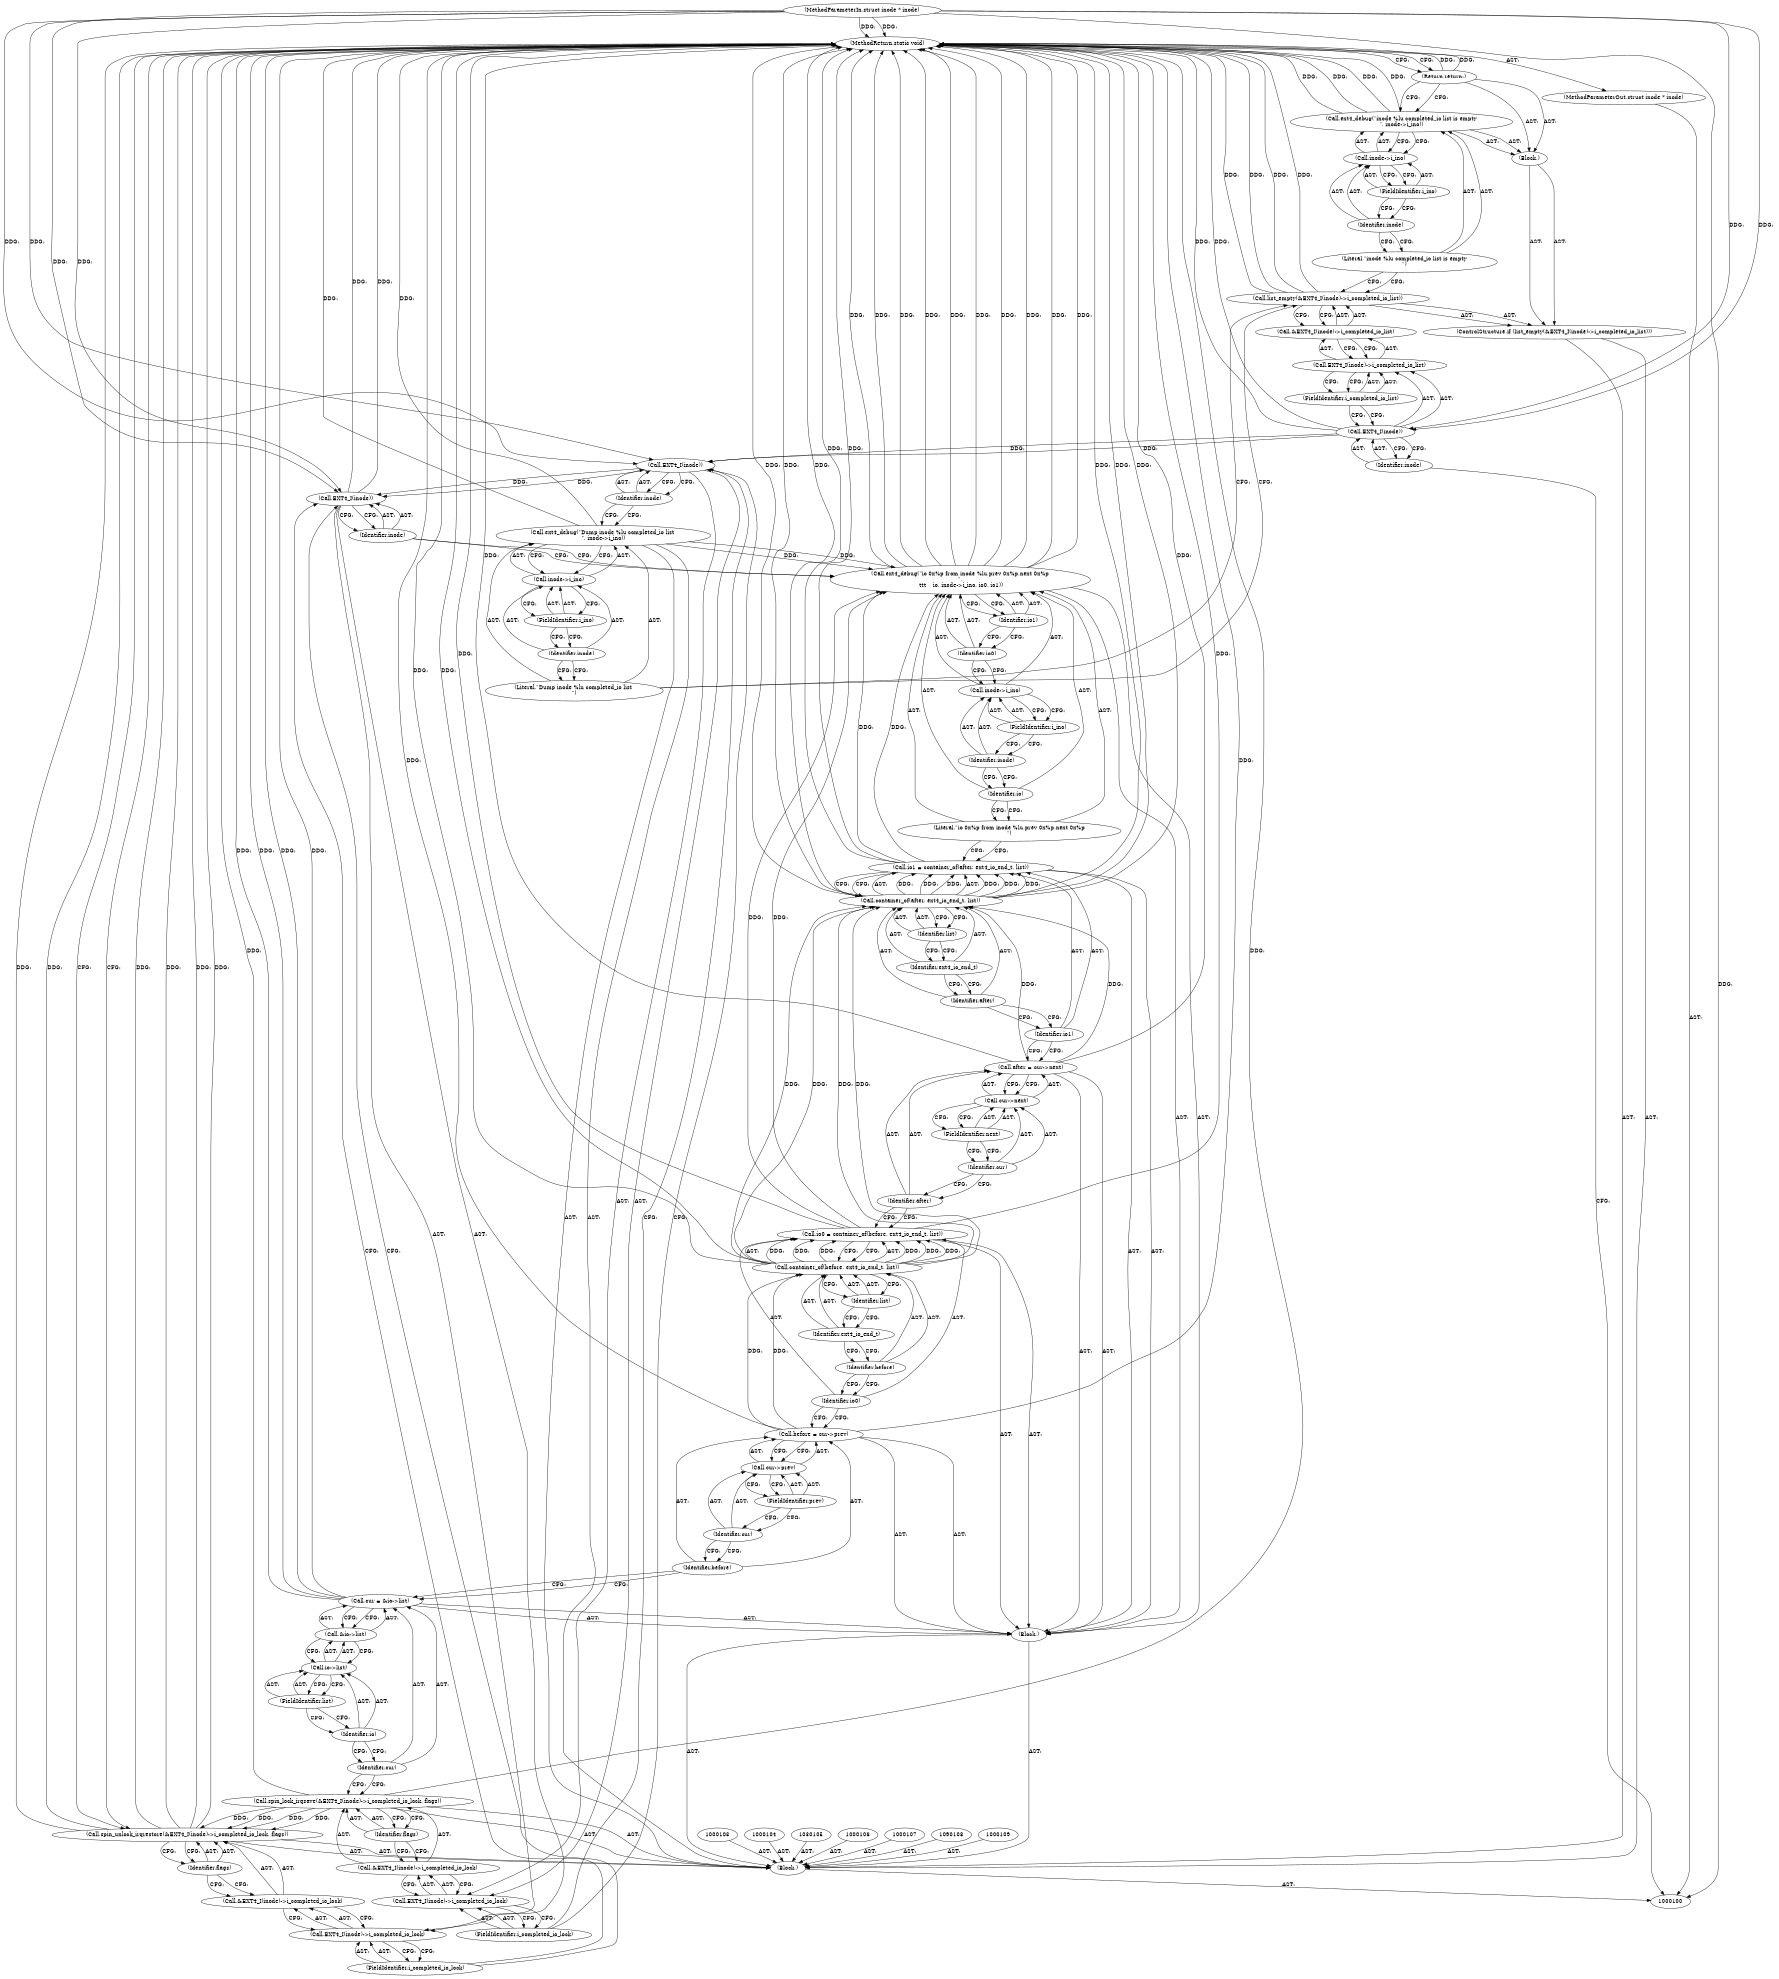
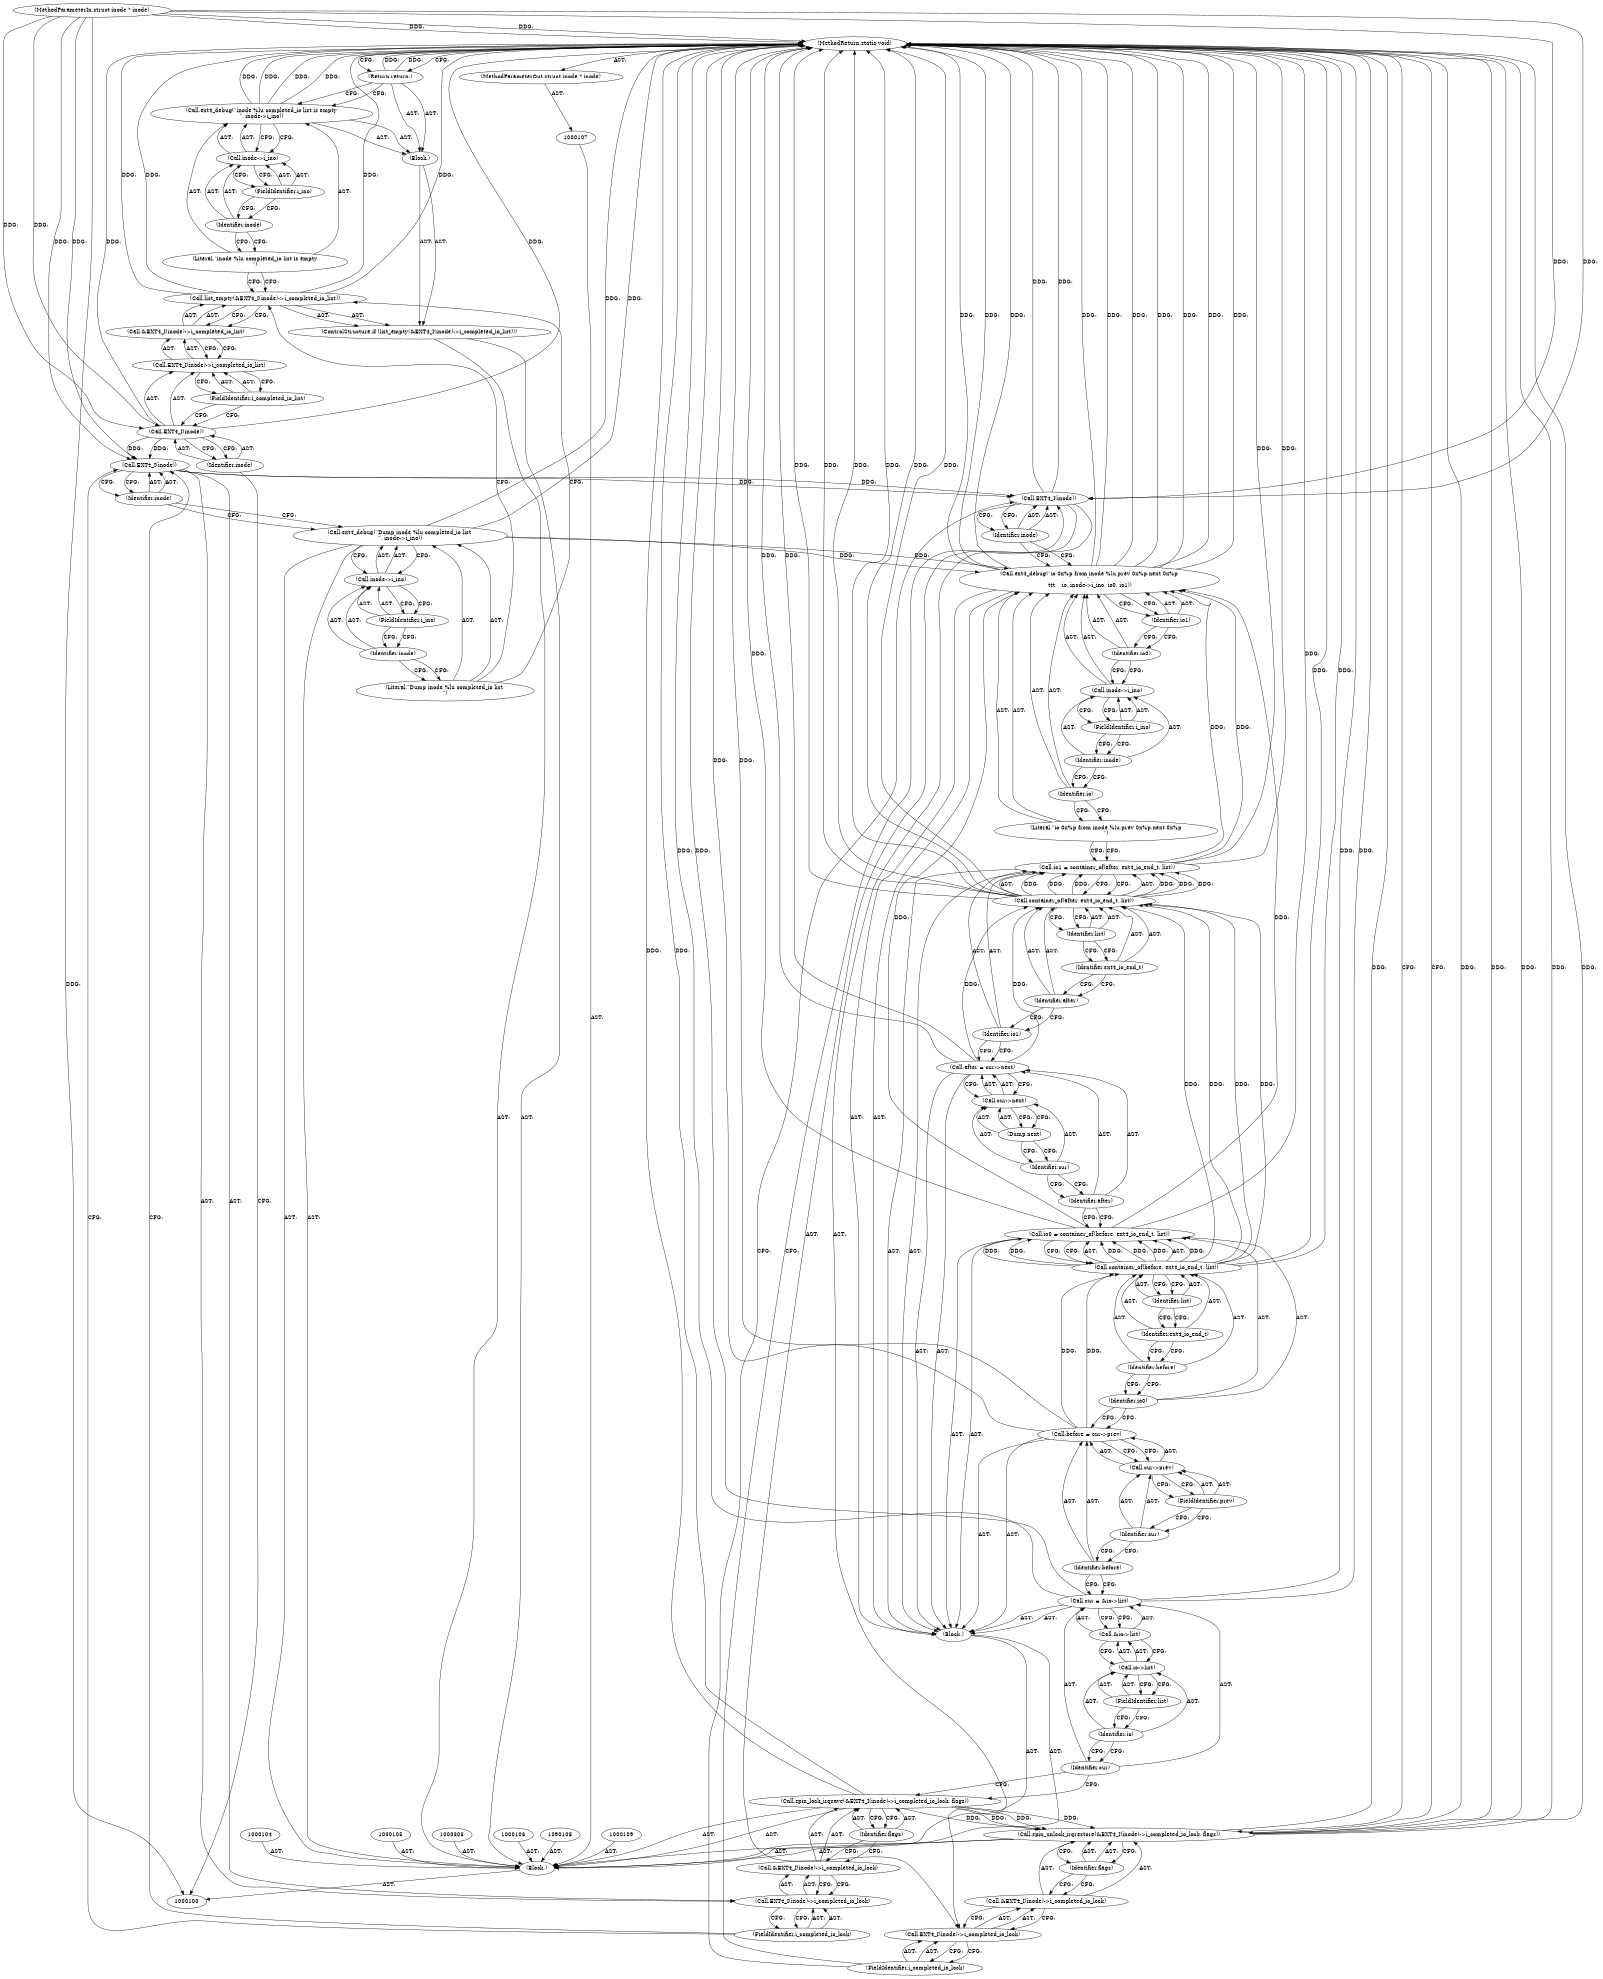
(1689, 988) -> (558, 106)
(972, 1135) -> (1024, 1135)
(718, 1835) -> (452, 1835)
